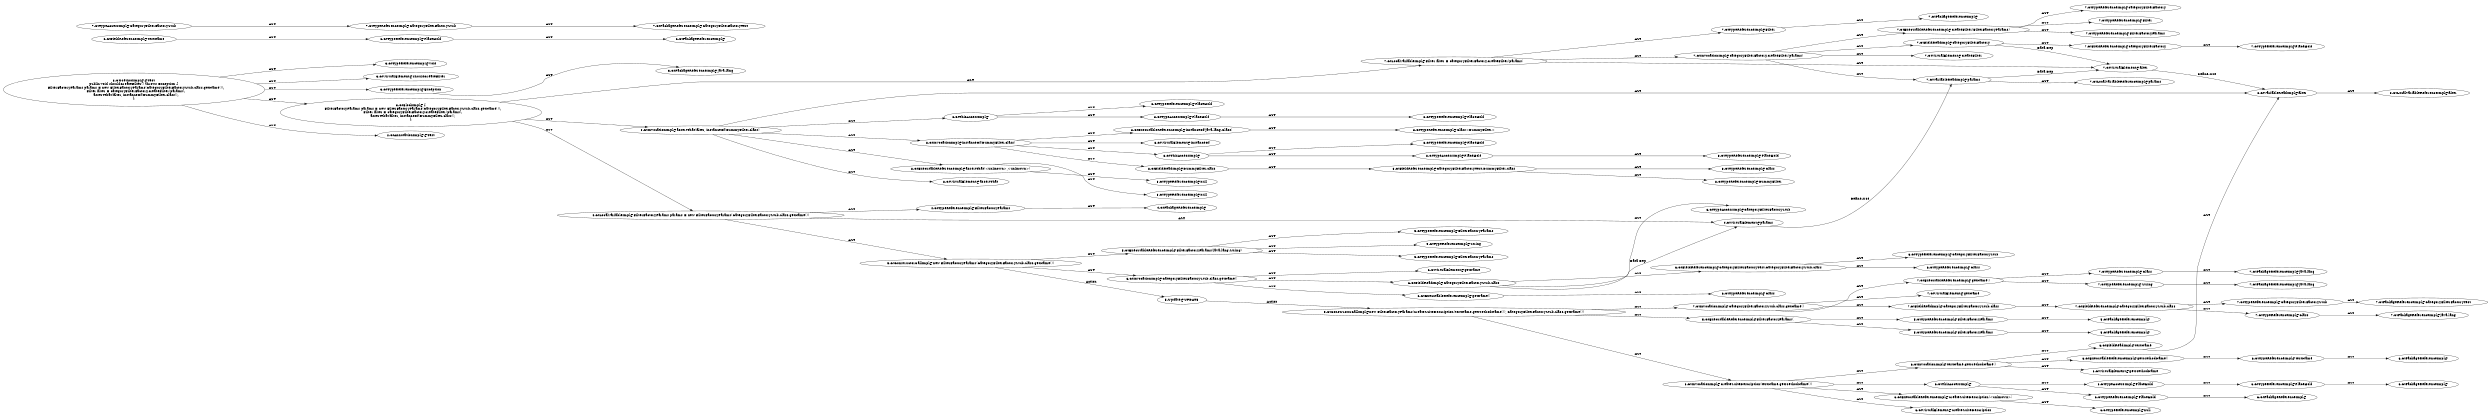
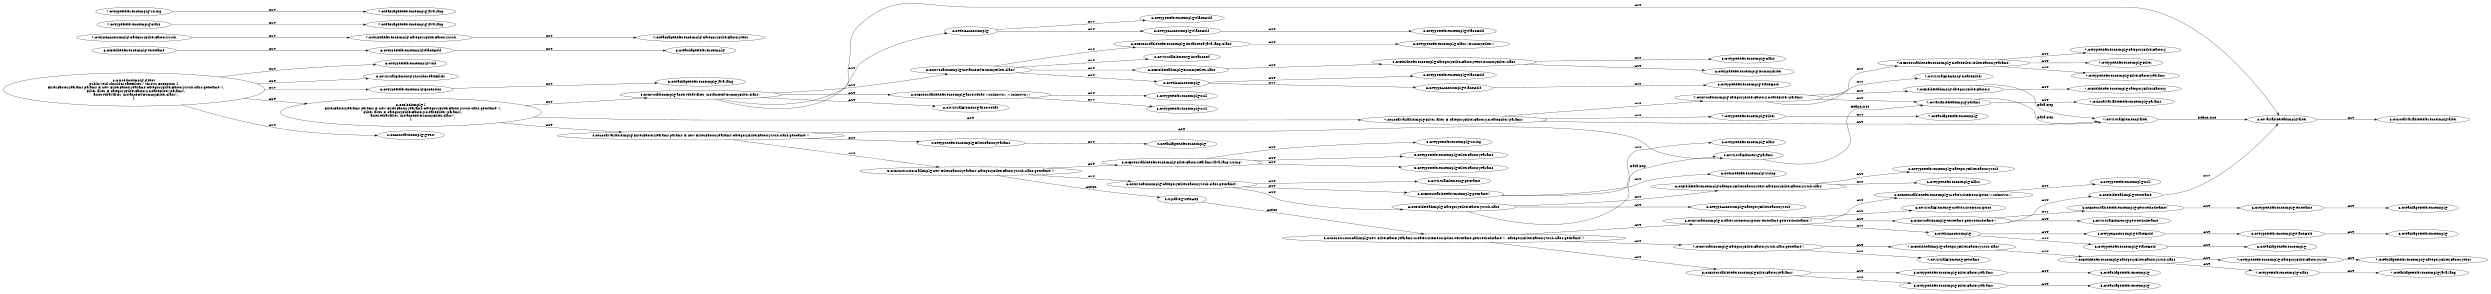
(2282, 47) -> none
none -> (1748, 174)
(1953, 281) -> none
